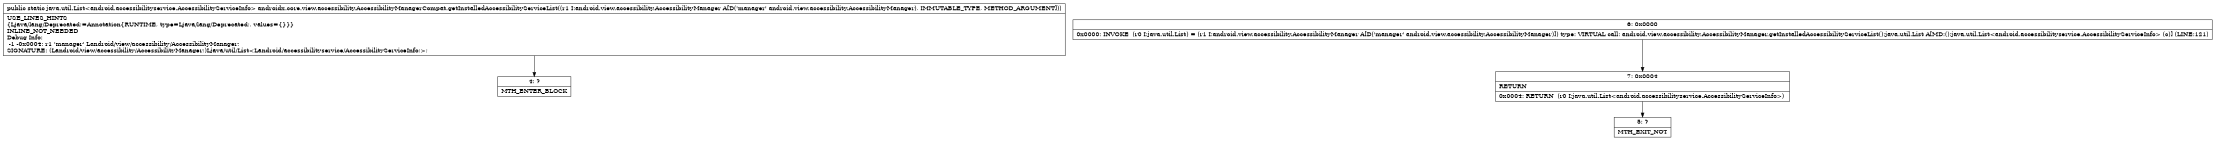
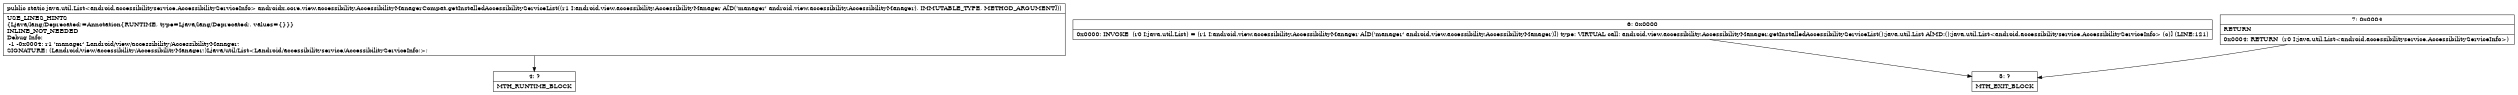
(1643, 53) -> (1839, 58)
(534, 91) -> (534, 86)
(1643, 132) -> (2005, 86)
